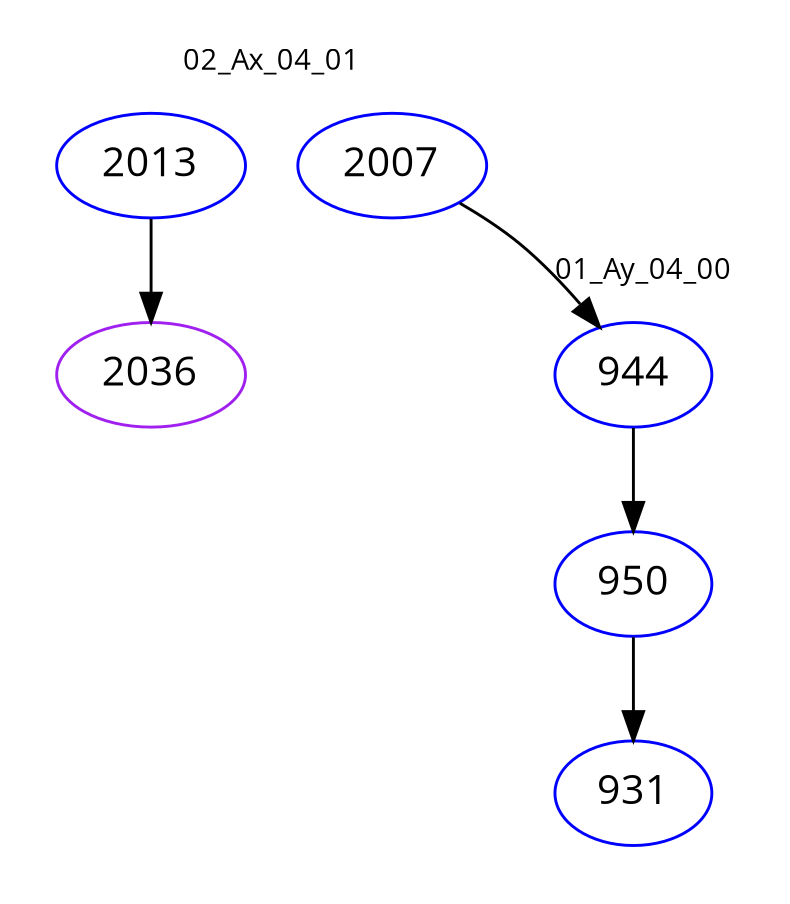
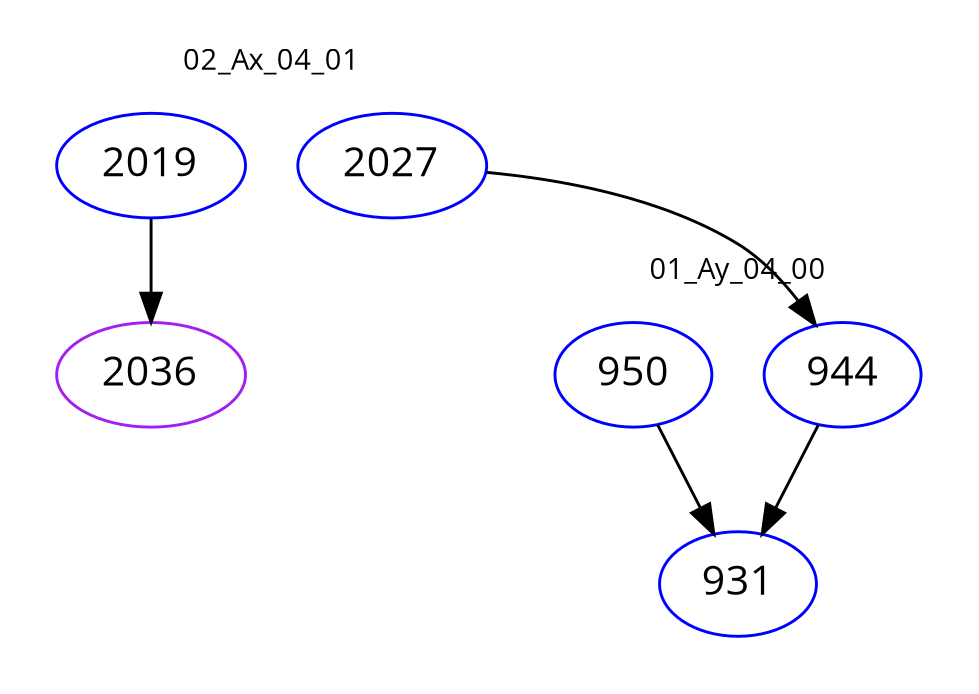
(151, 166) -> (151, 166)
(392, 166) -> (392, 166)
(633, 465) -> (797, 466)
